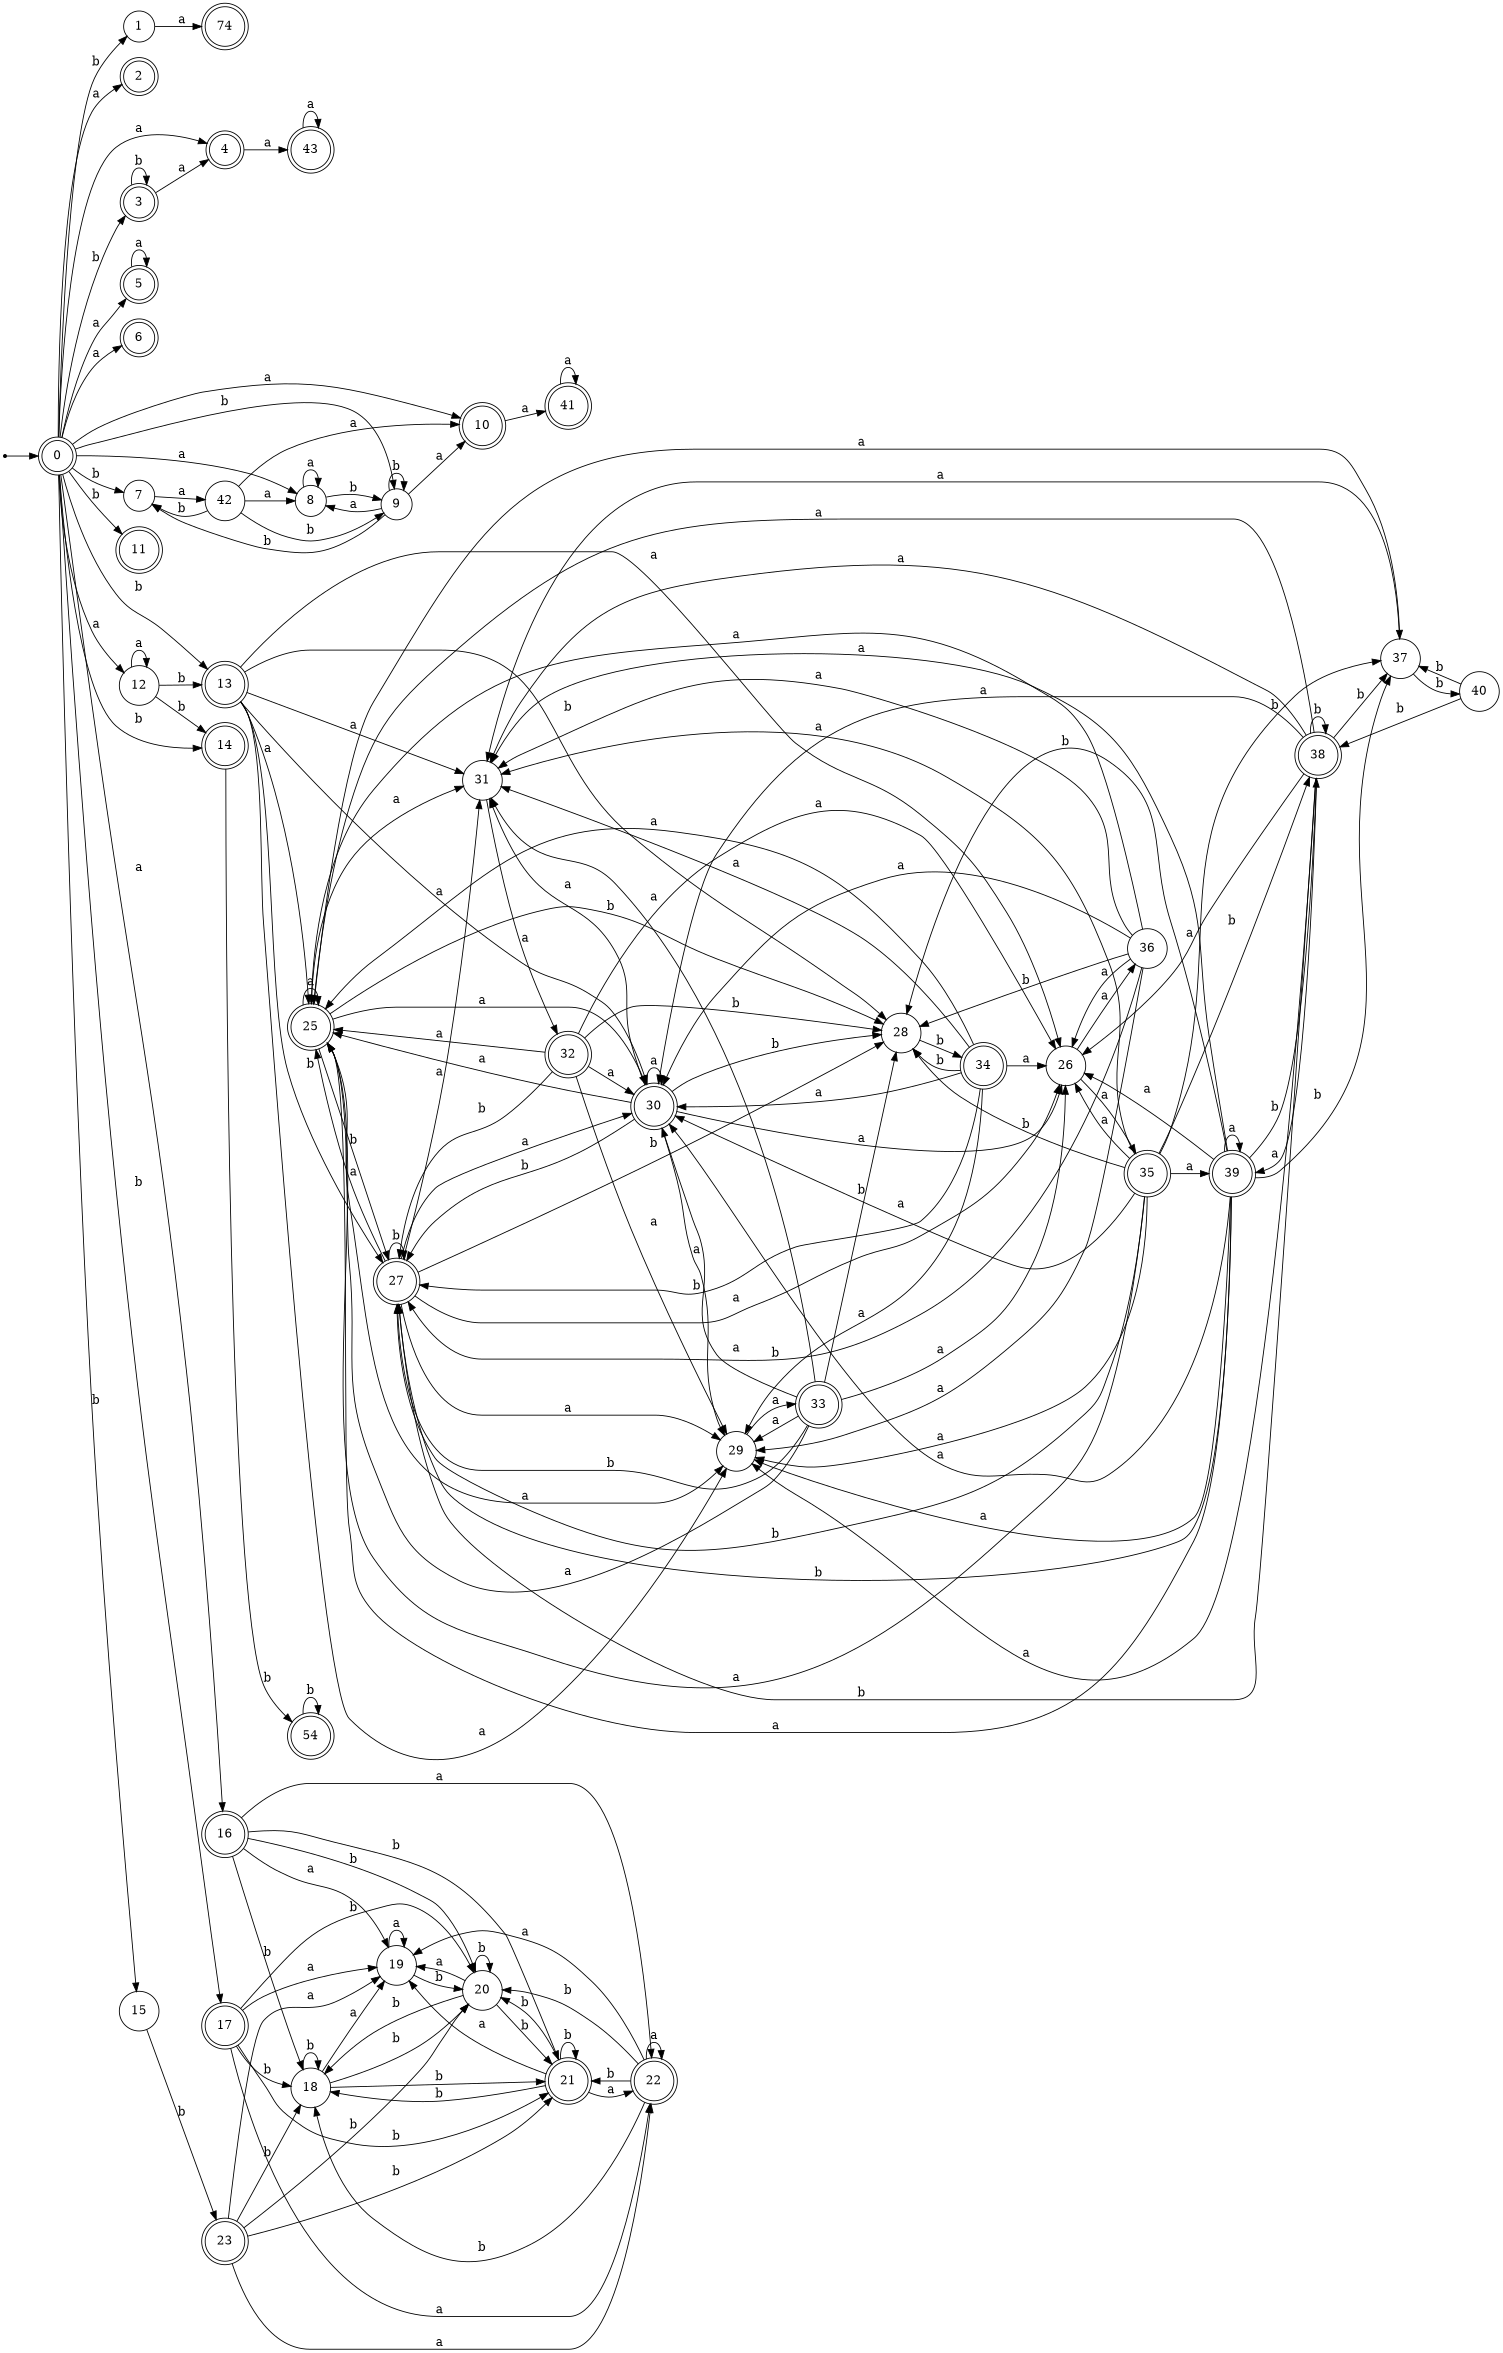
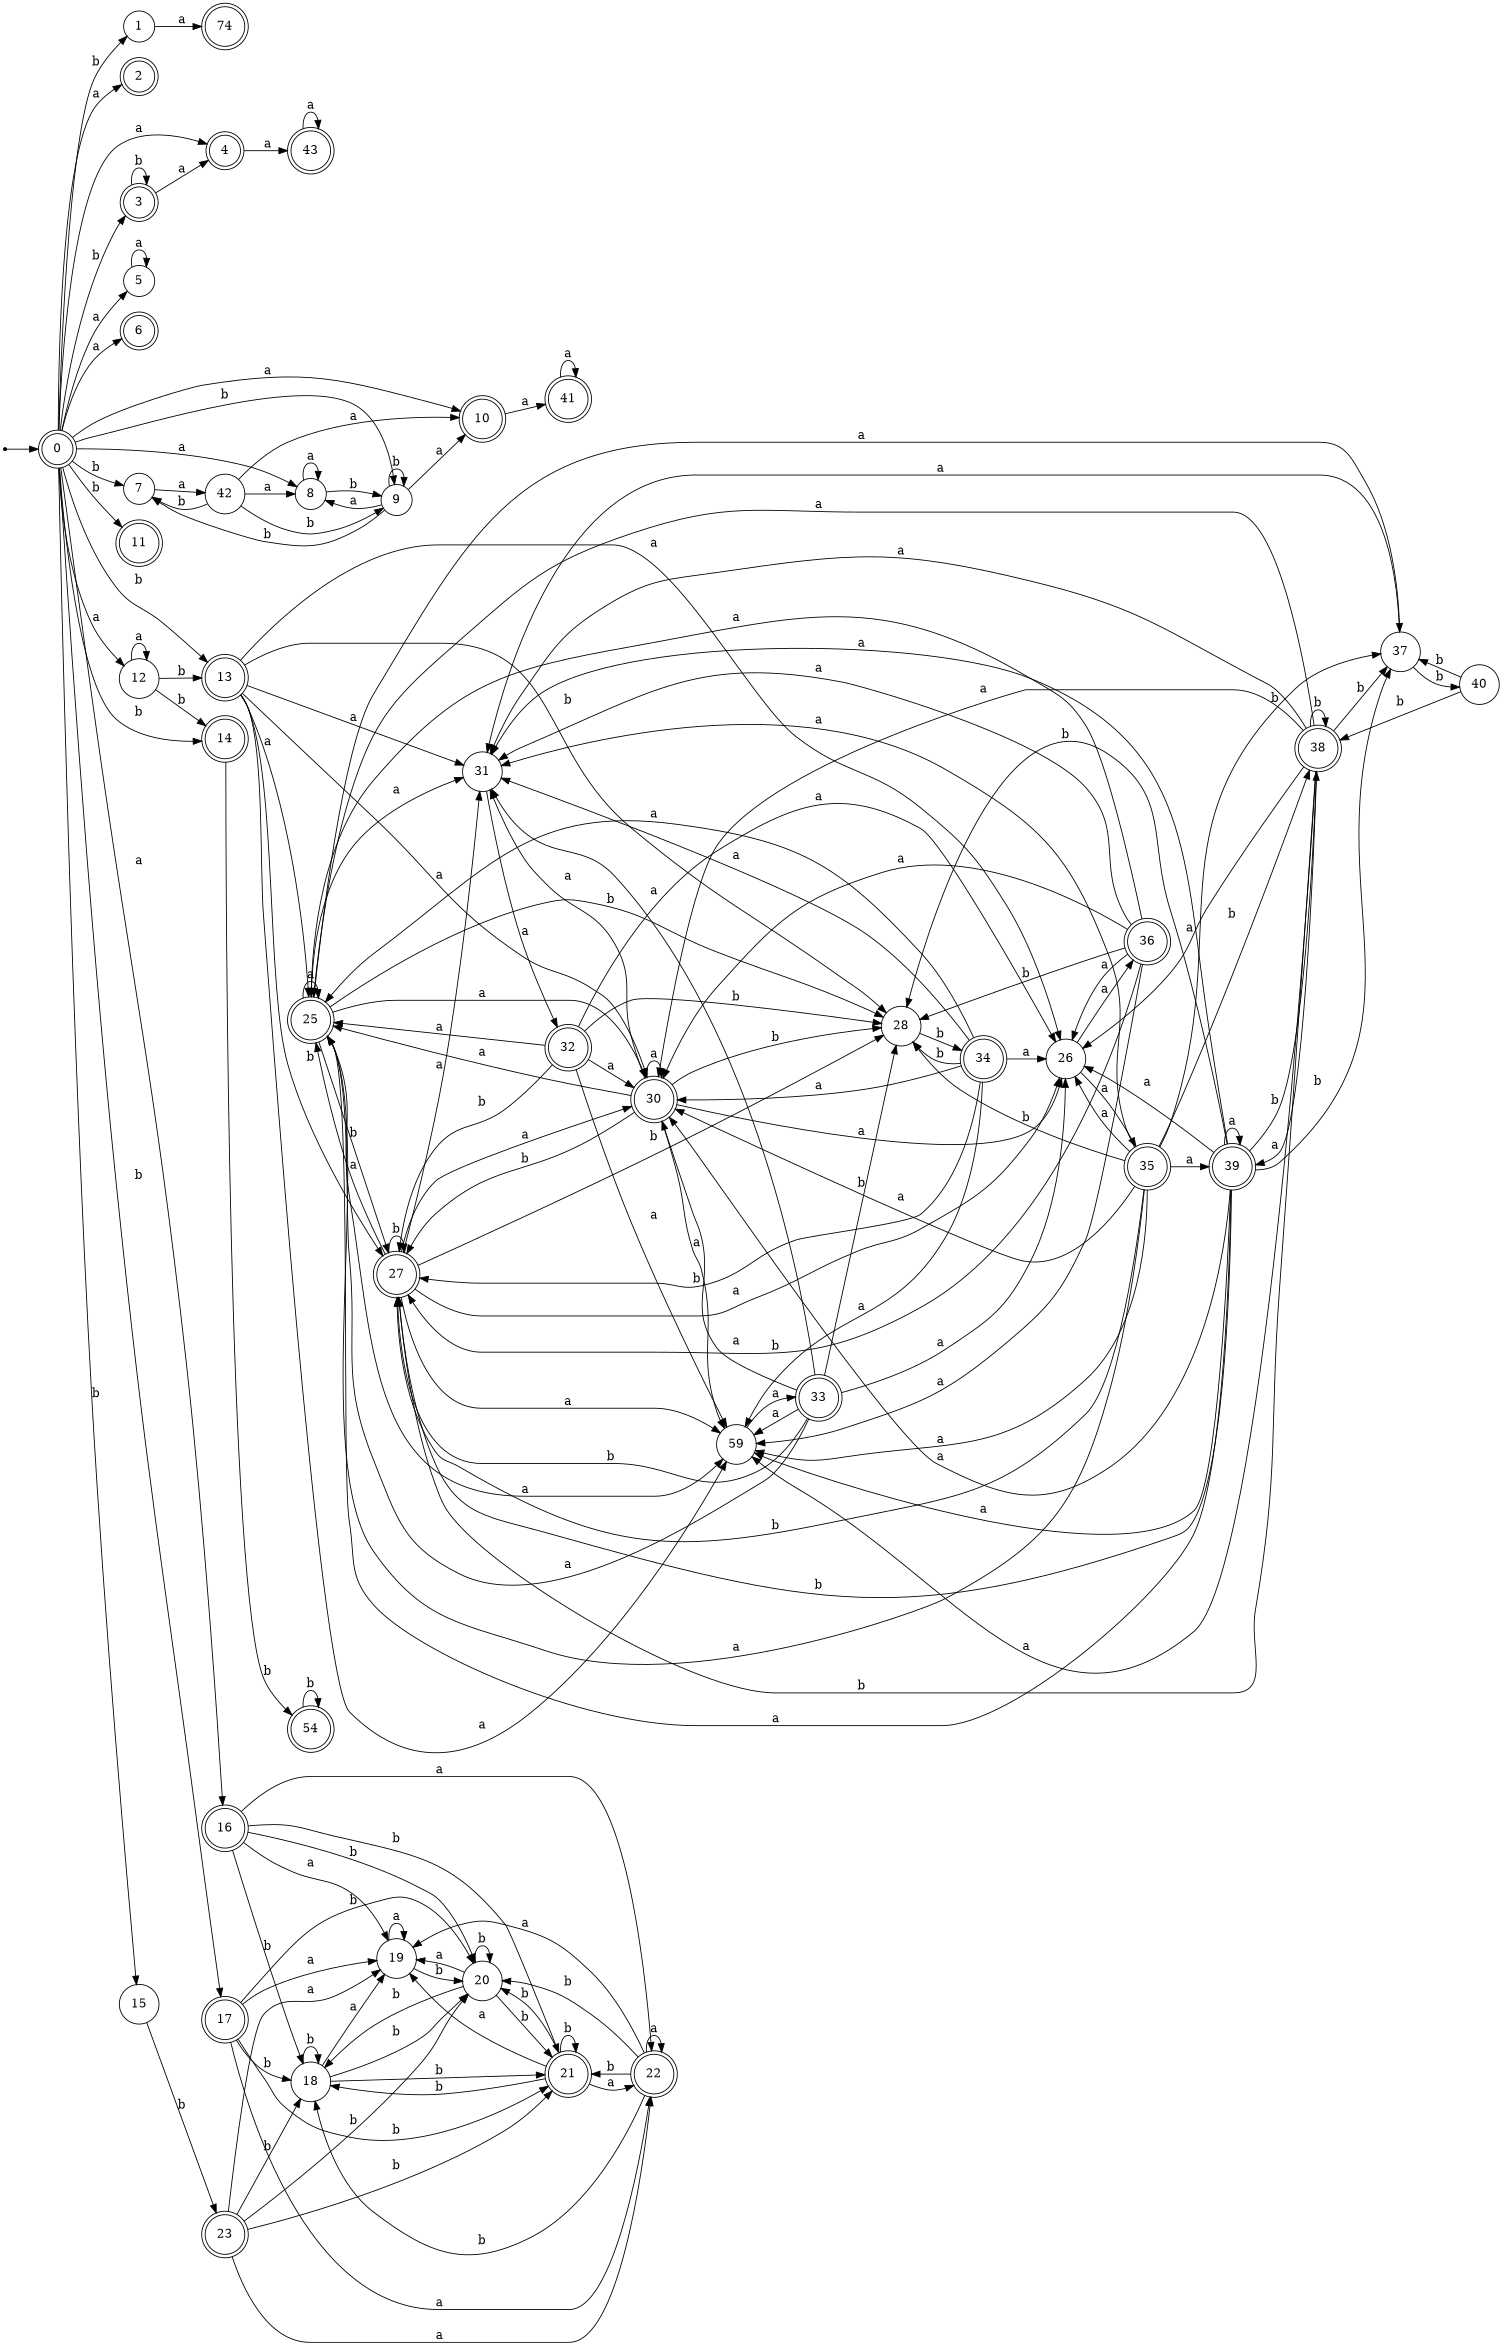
(139, 284) -> (139, 281)
(1147, 948) -> (1147, 942)
(736, 1451) -> (736, 1444)
